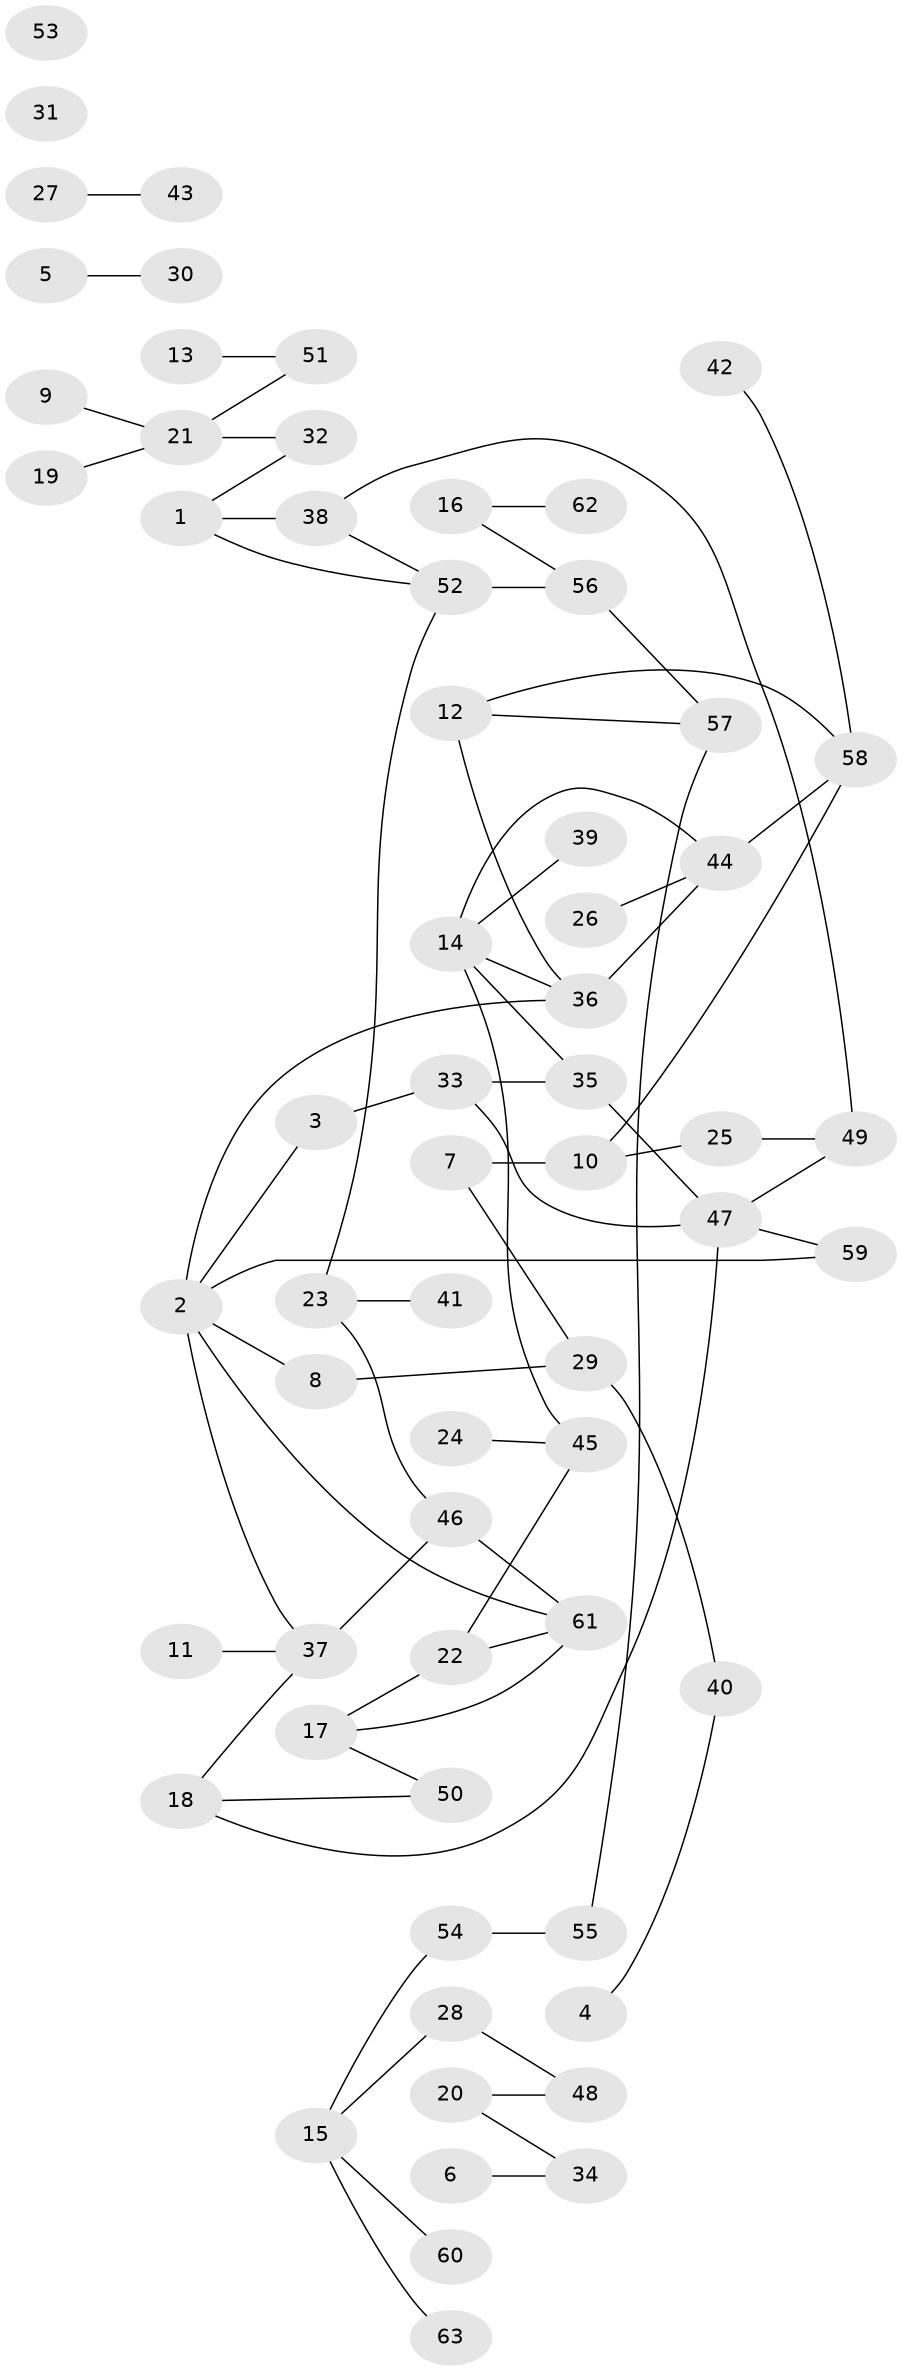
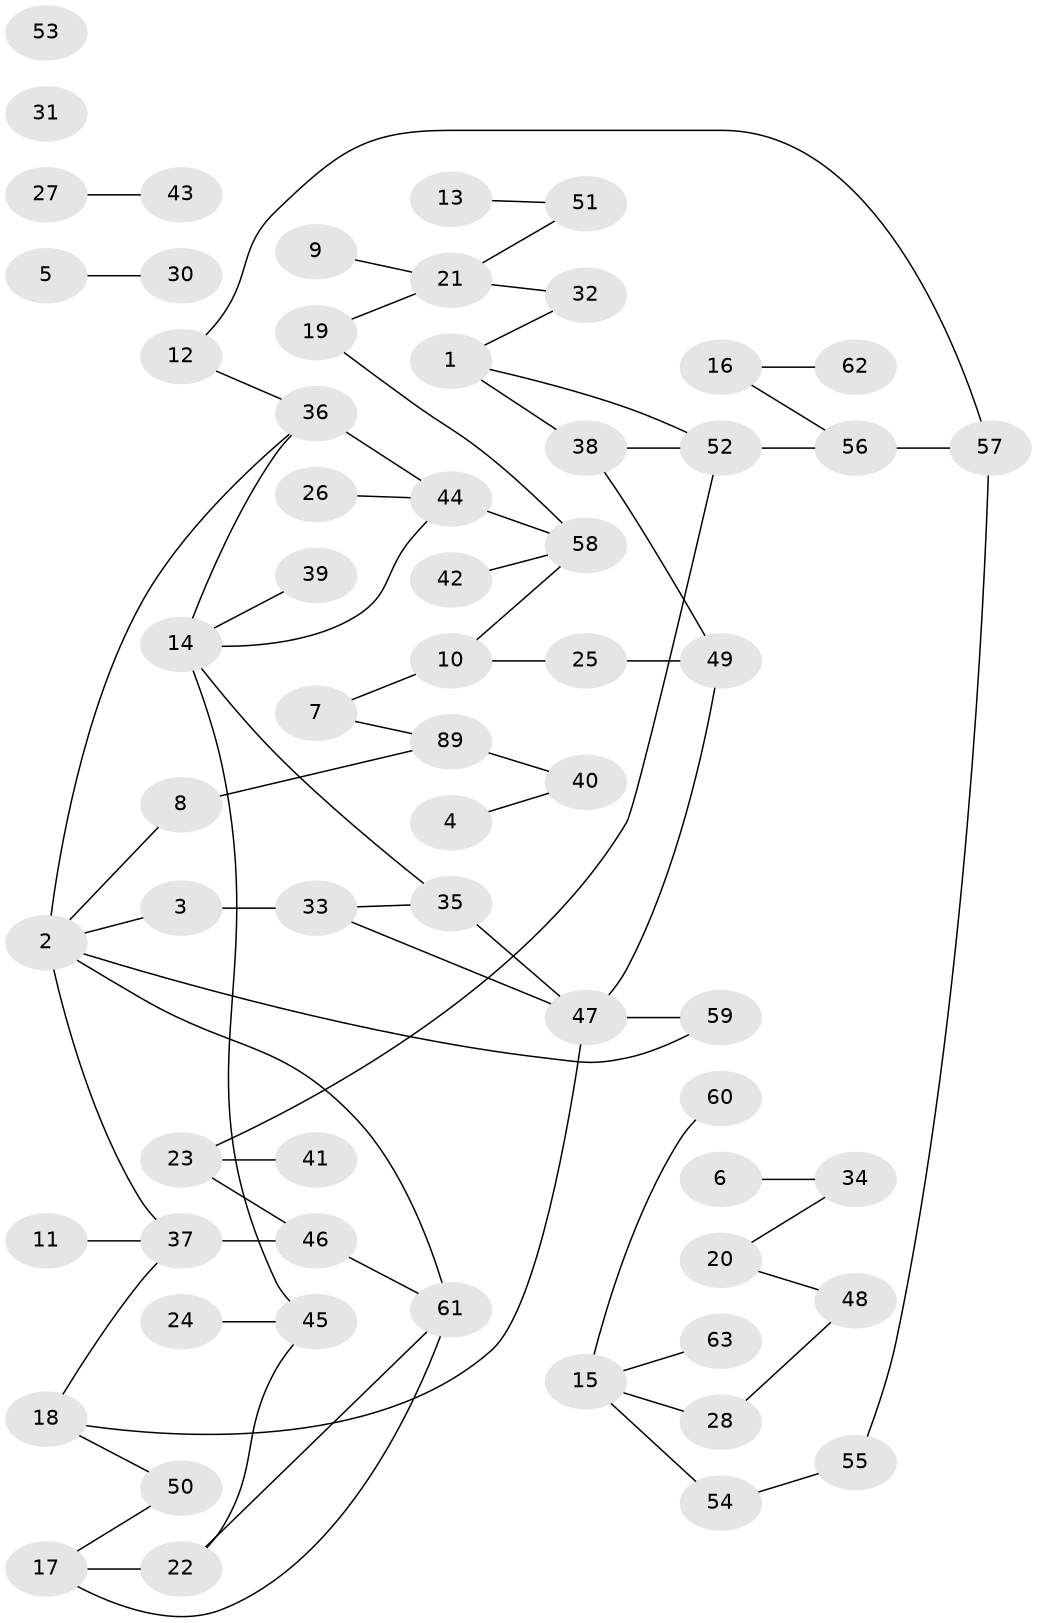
(650, 670) -> (457, 433)
(586, 1364) -> (451, 742)
